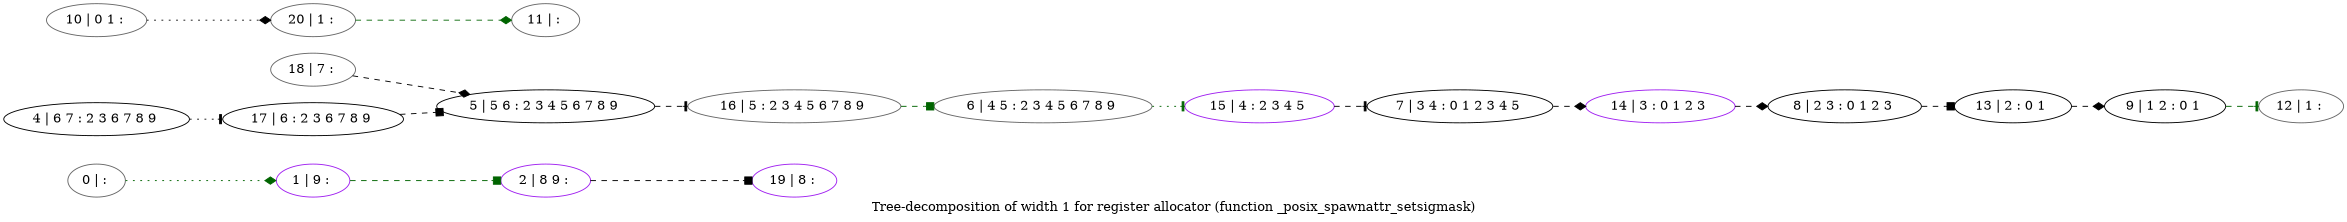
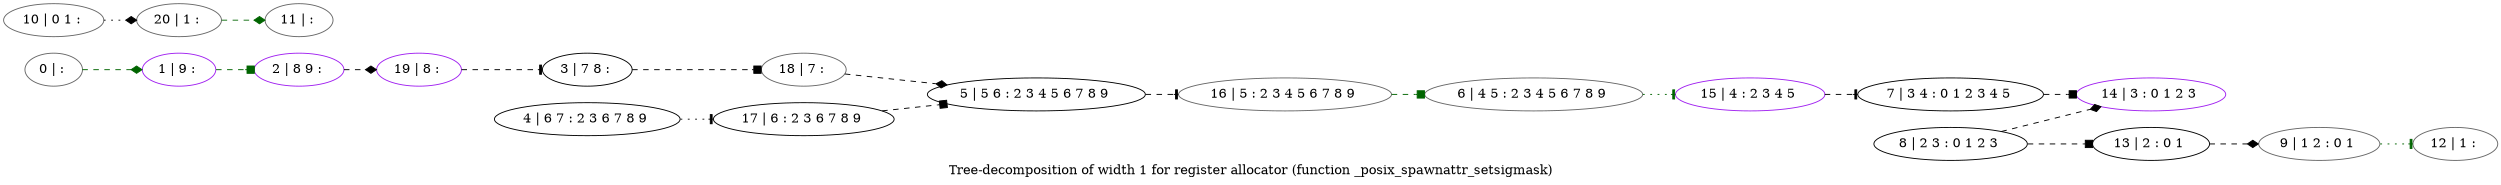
none -> (587, 70)
(1564, 106) -> (2055, 94)
(1746, 106) -> (2046, 120)
(2165, 106) -> (2319, 144)
(2240, 106) -> (2394, 144)
(195, 181) -> (107, 70)
(667, 181) -> (355, 70)
